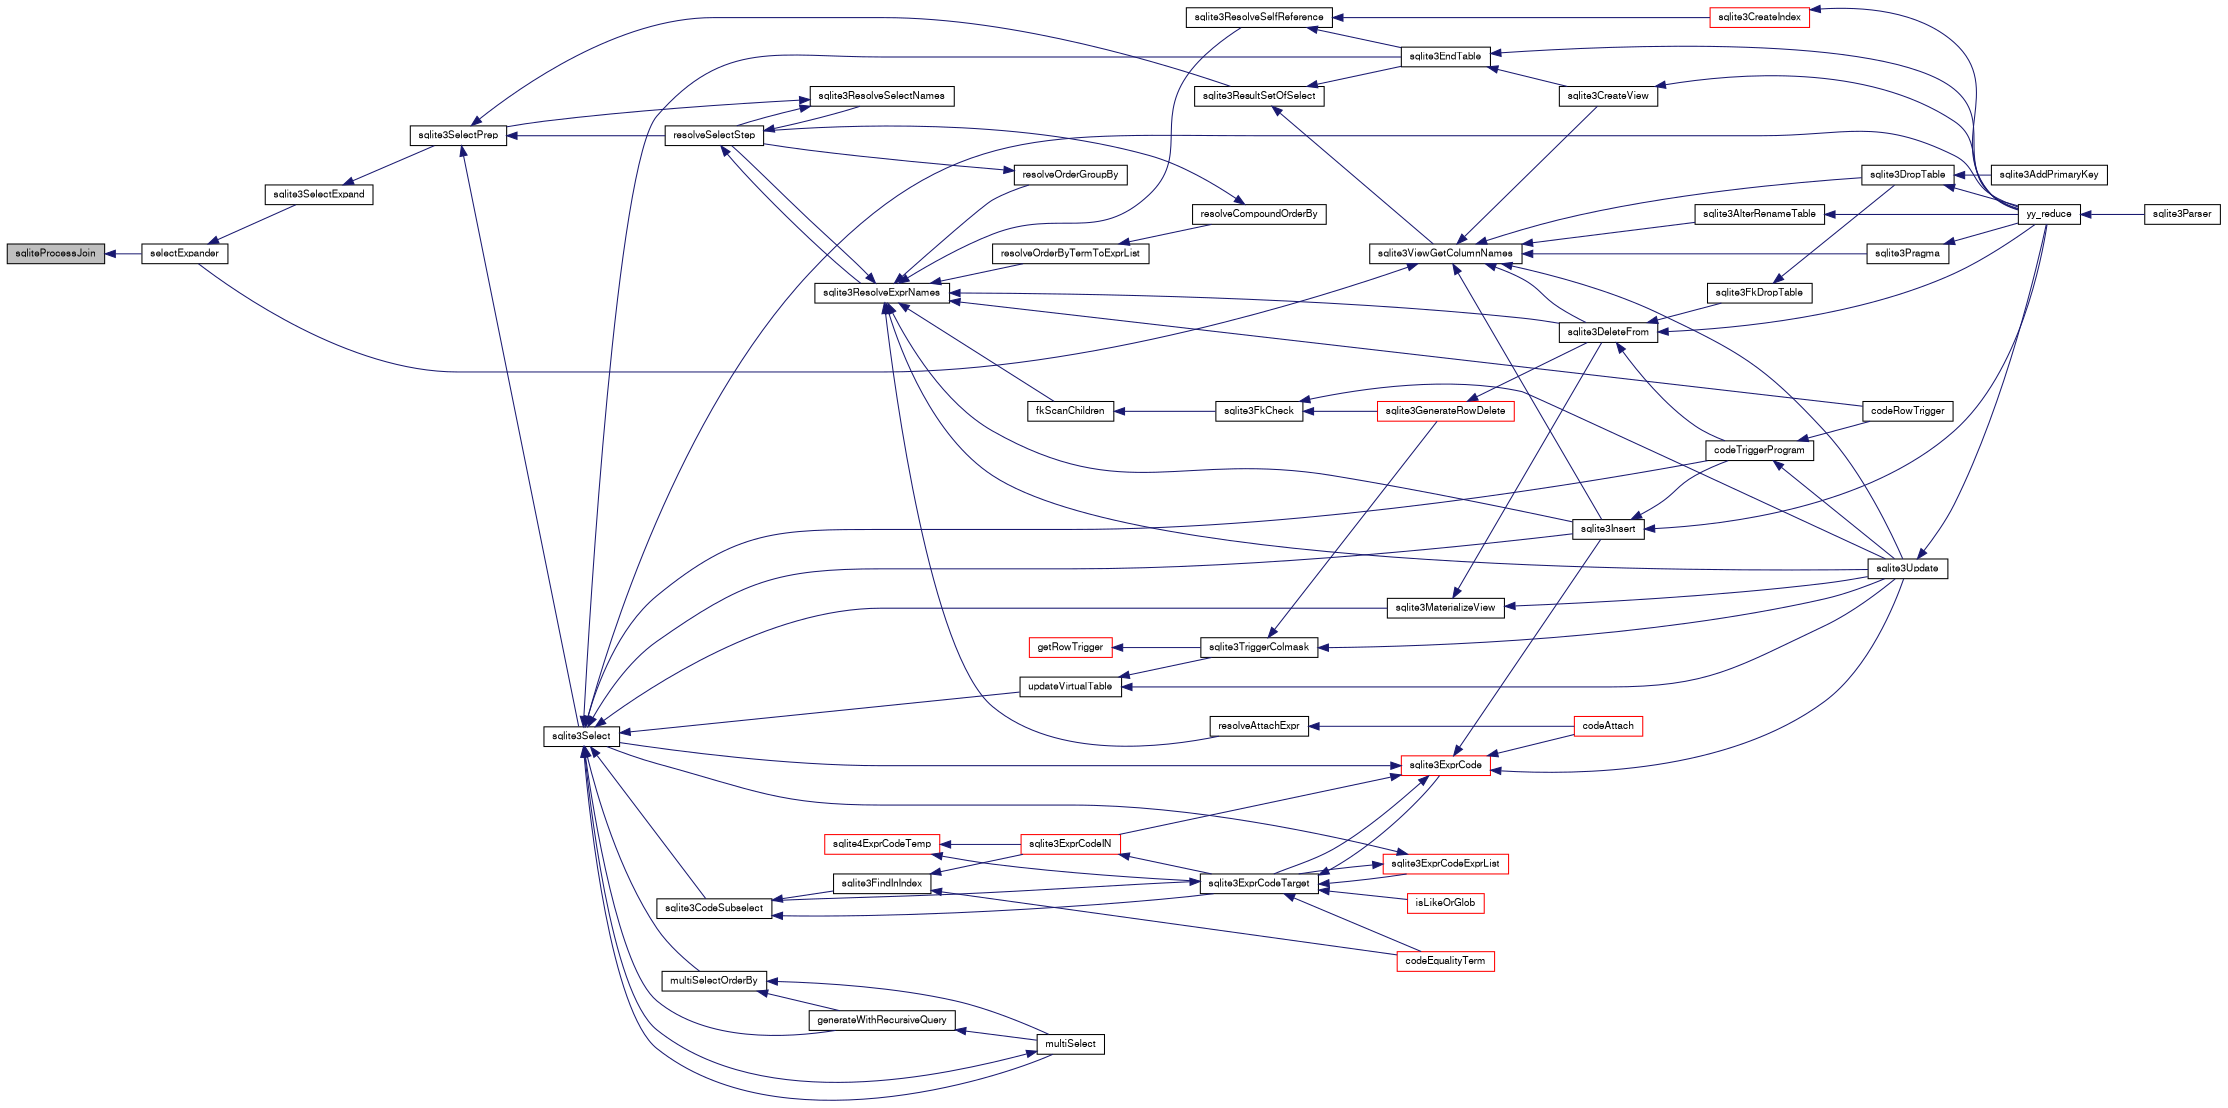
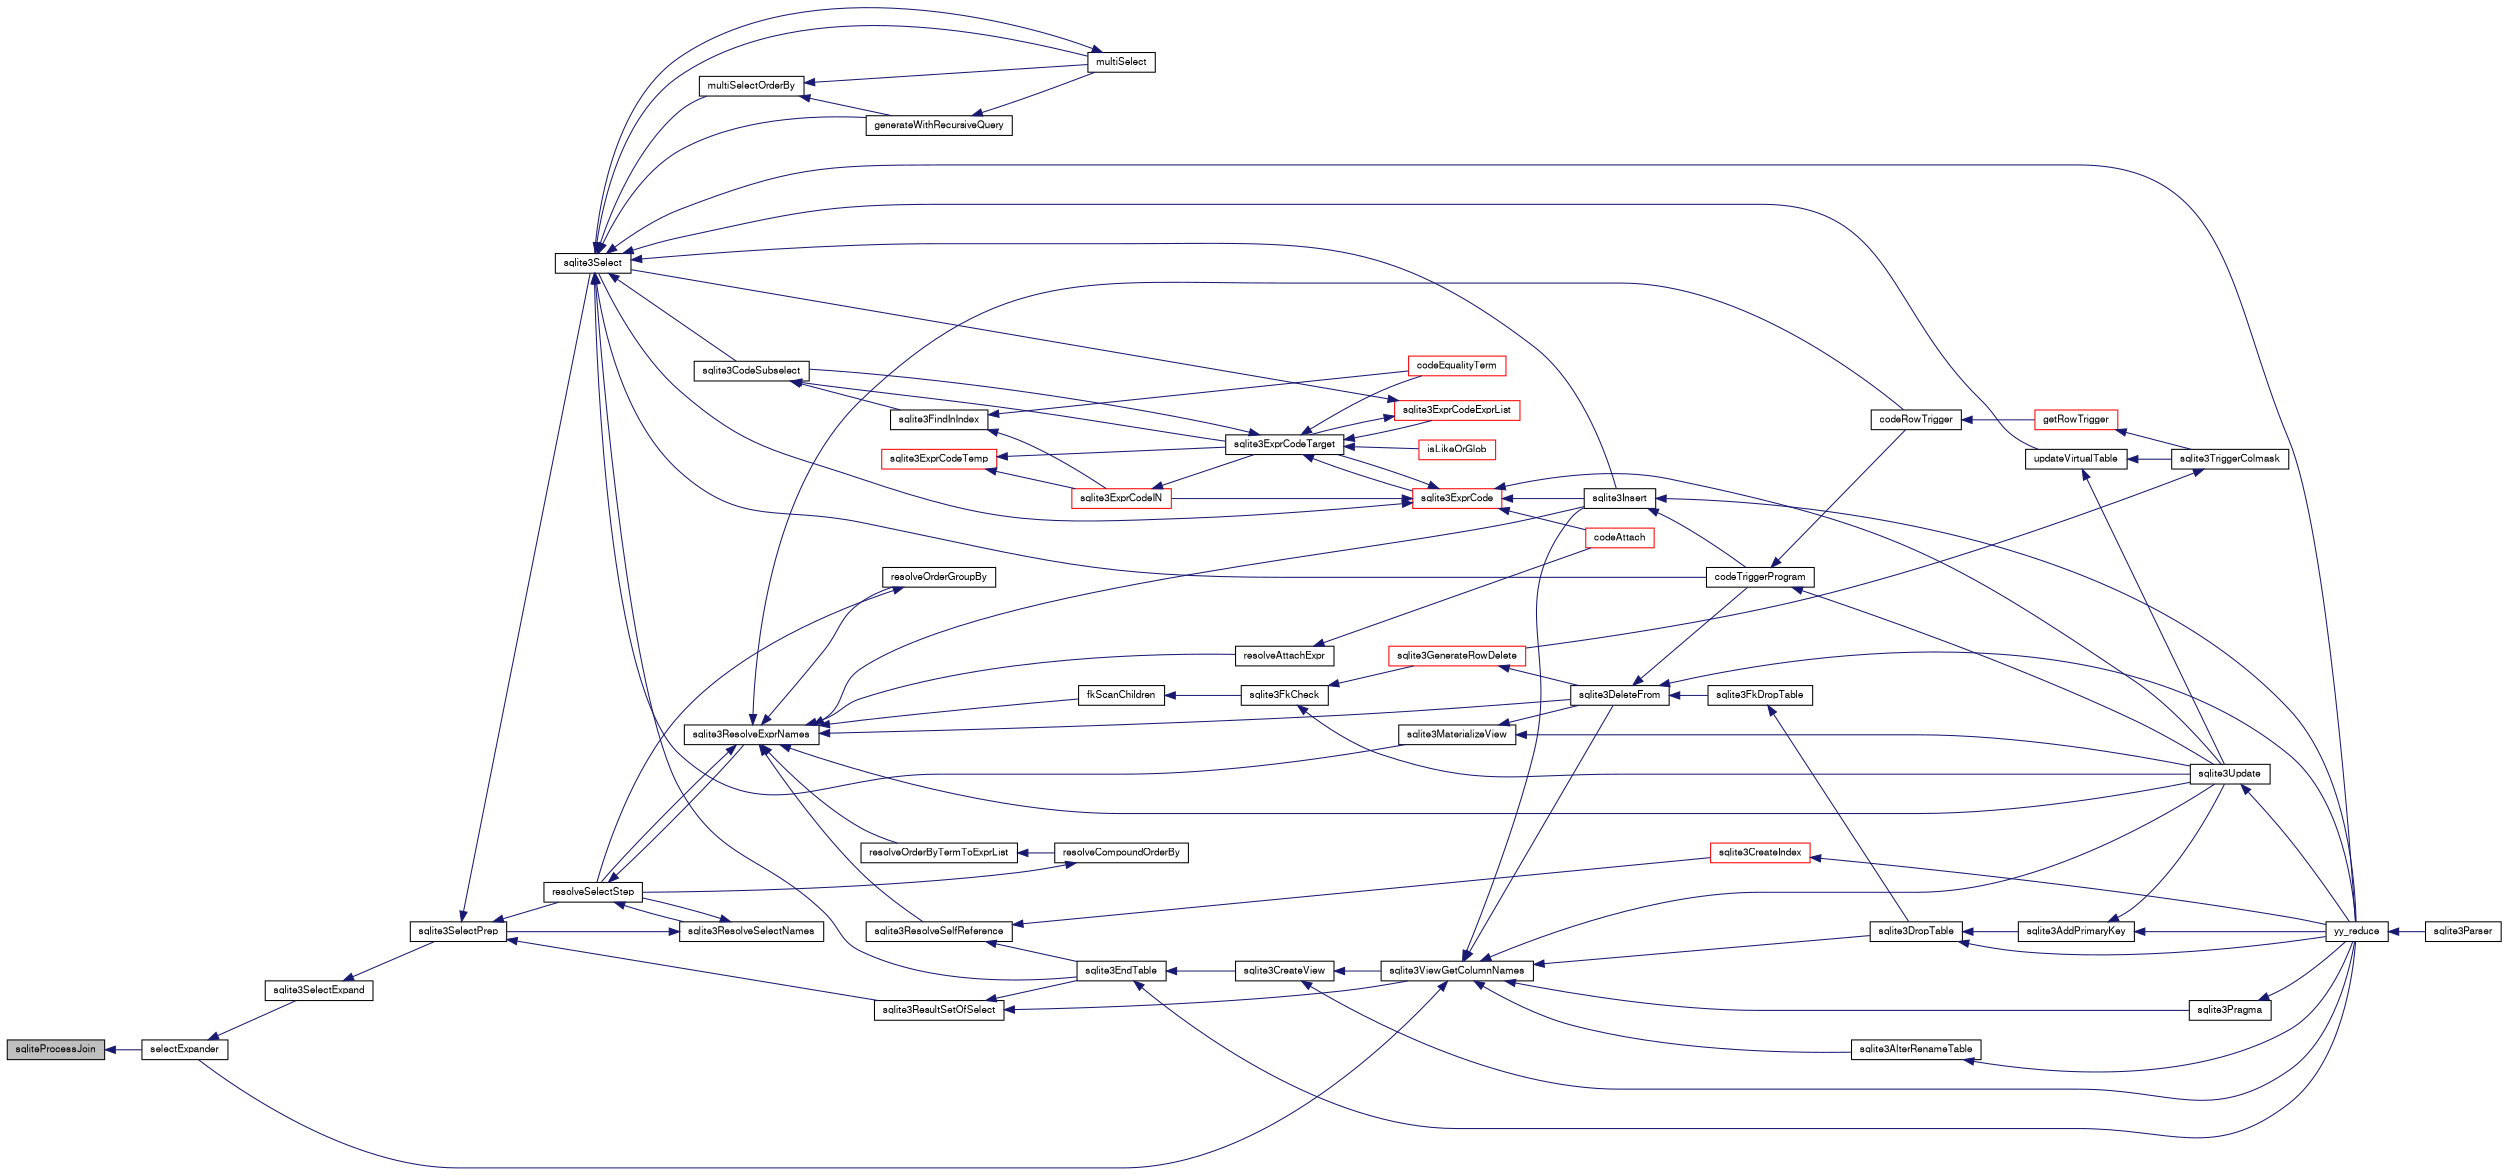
(1531, 171) -> (1363, 971)
none -> (2007, 420)
(1609, 632) -> (2180, 858)
(882, 844) -> (939, 459)
none -> (2235, 932)
